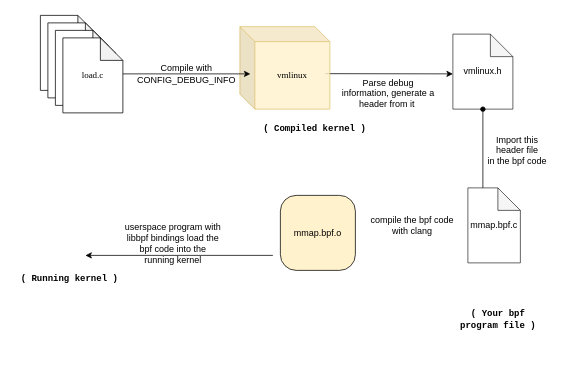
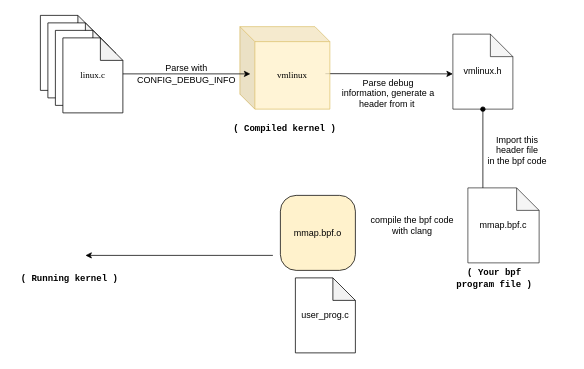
(186, 74) -> (186, 74)
(93, 75) -> (93, 75)
(315, 128) -> (285, 128)
(494, 225) -> (503, 225)
(173, 243) -> none
none -> (325, 315)
(498, 319) -> (494, 278)
